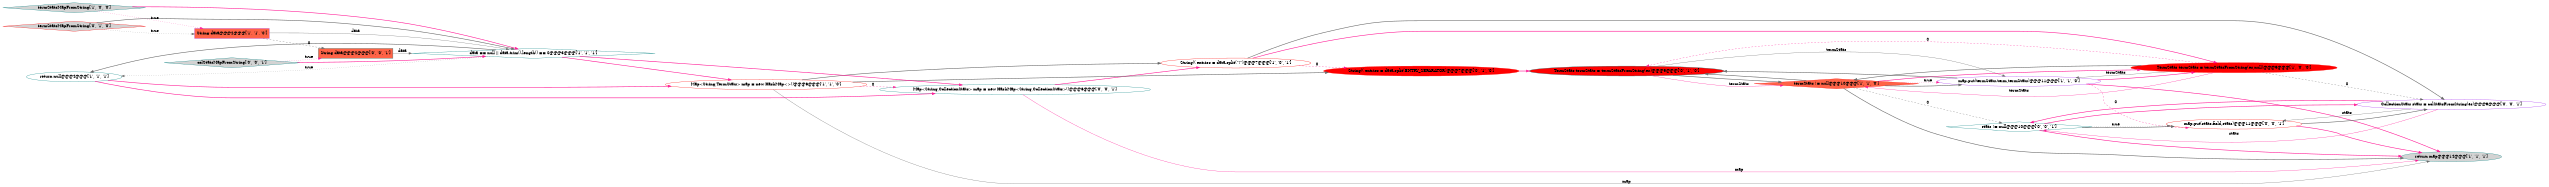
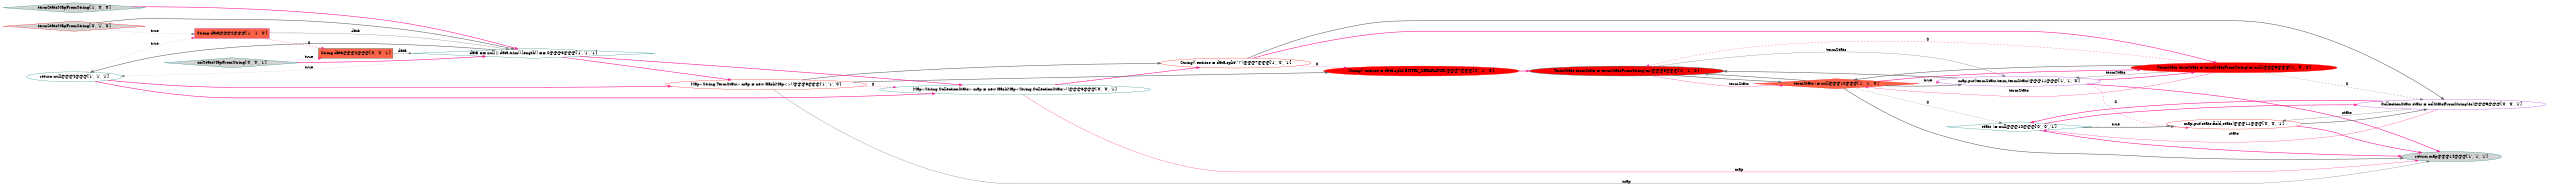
(156, 21) -> (138, 52)
(289, 43) -> (289, 43)
